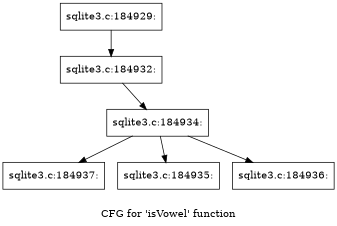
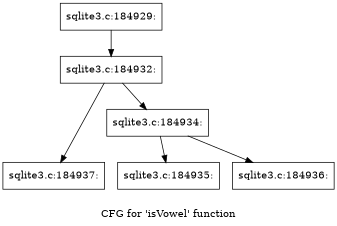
(109, 148) -> (84, 120)
